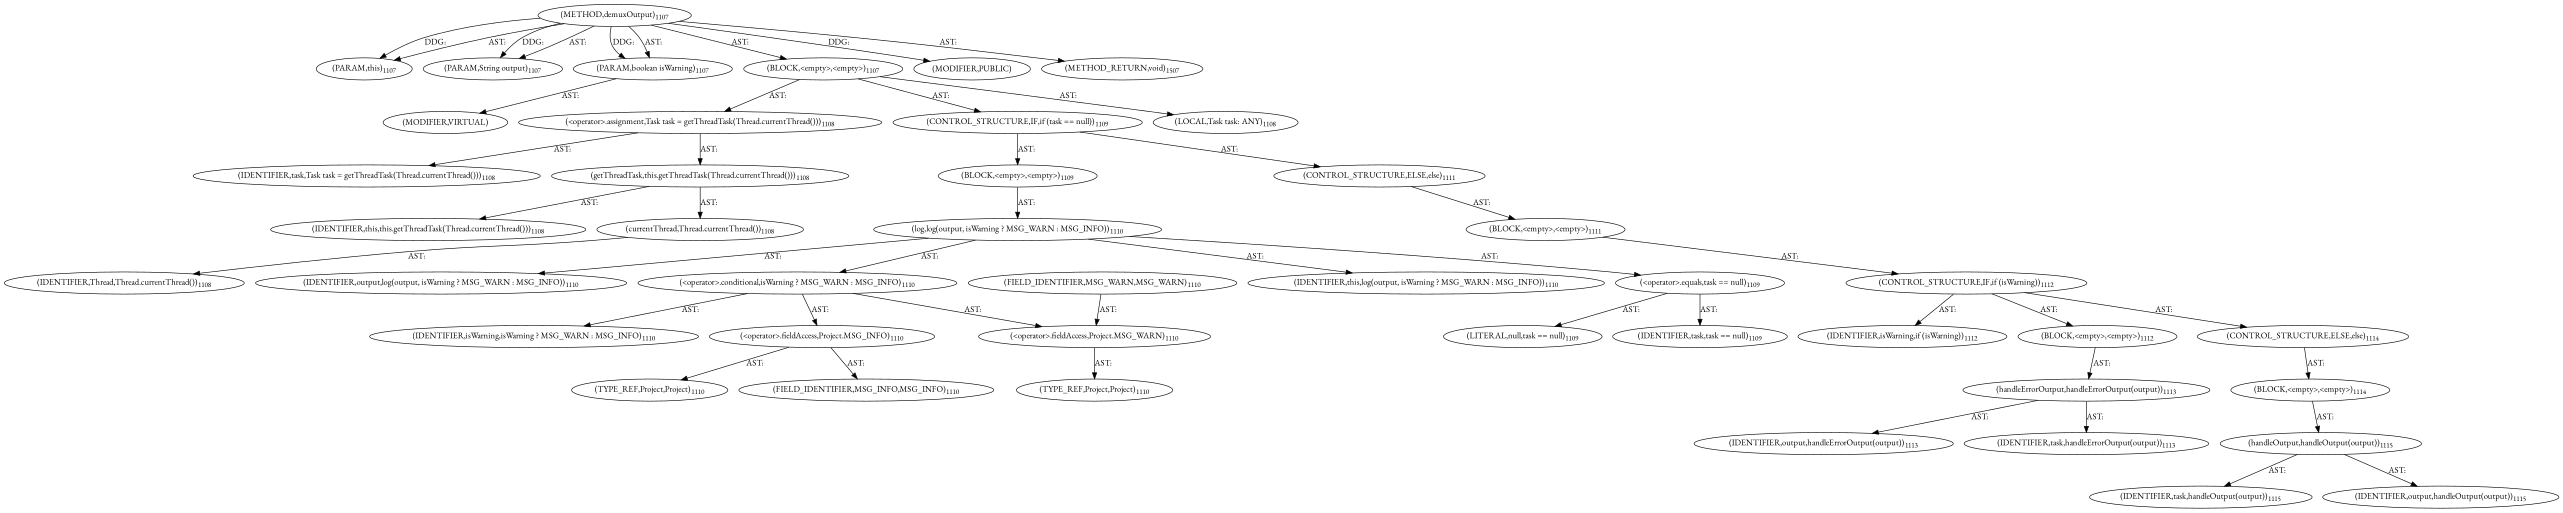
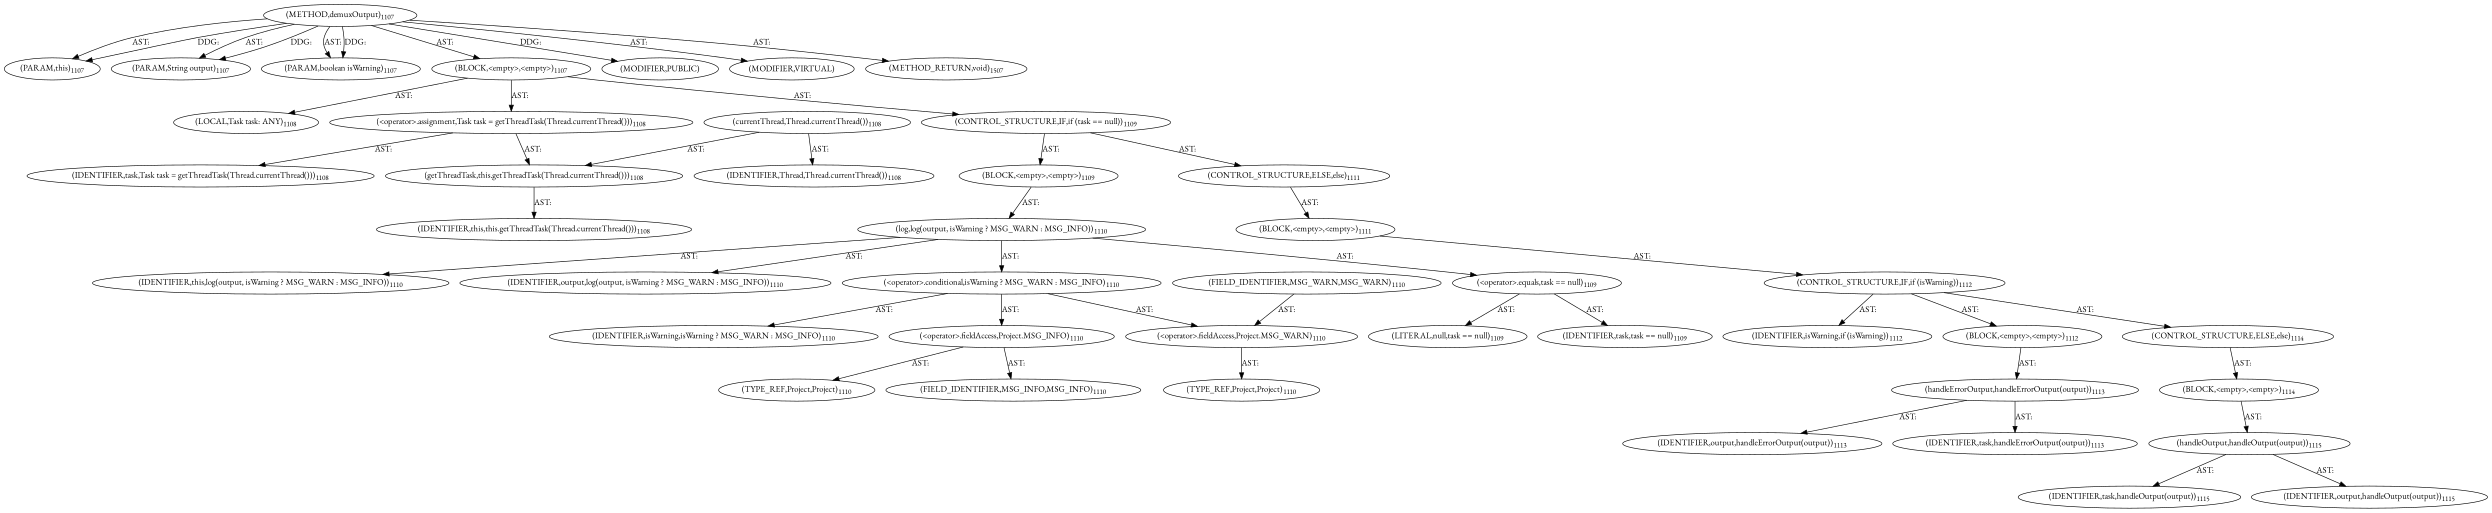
(551, 95) -> (572, 39)
(700, 200) -> (675, 148)
